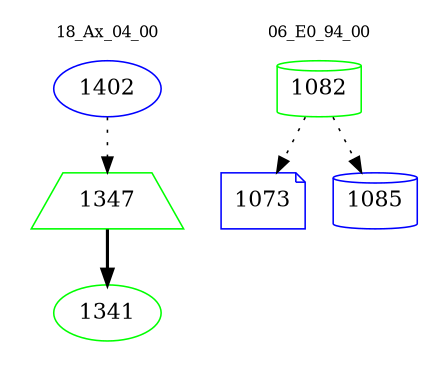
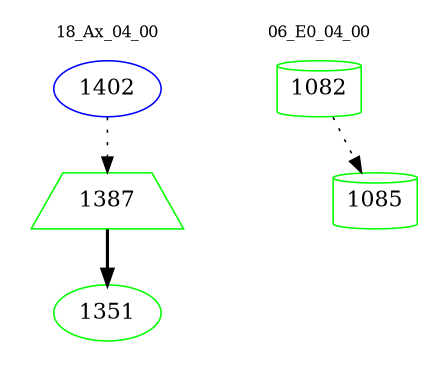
(319, 33) -> (319, 33)
(107, 201) -> (107, 201)
(263, 201) -> none
(375, 201) -> (375, 201)
(107, 313) -> (107, 313)
